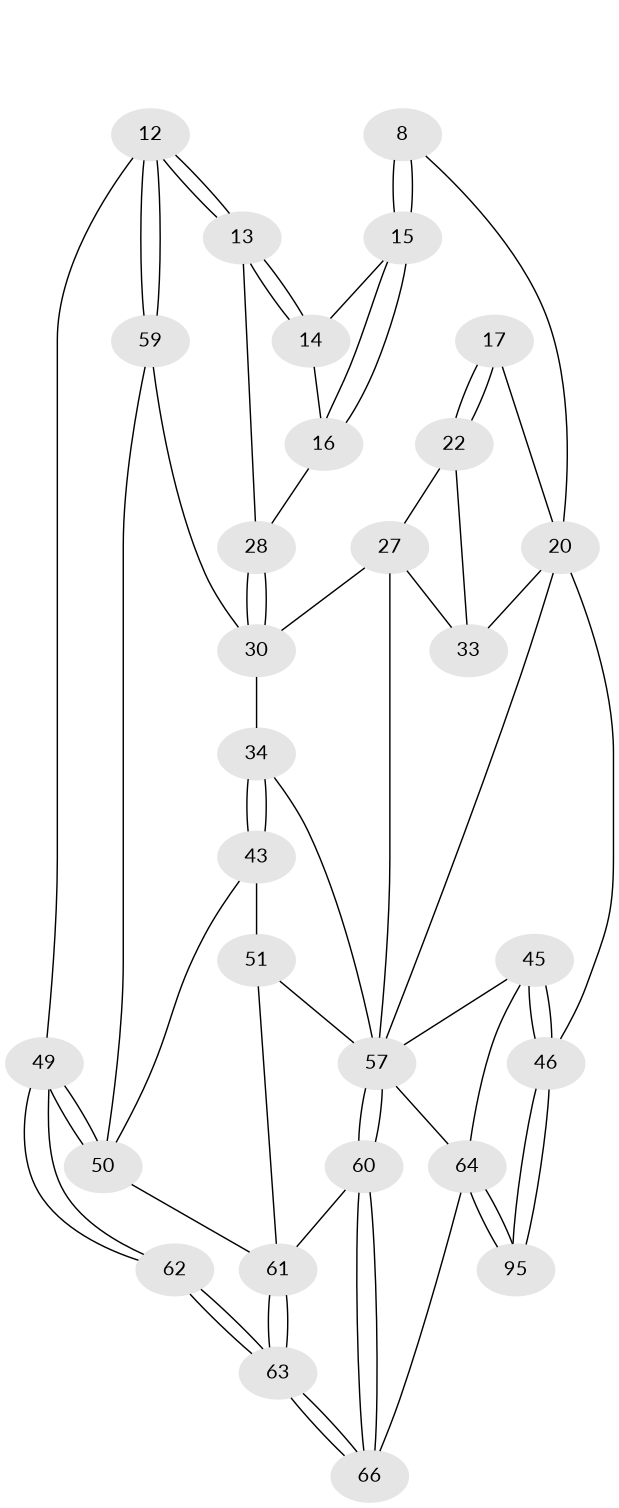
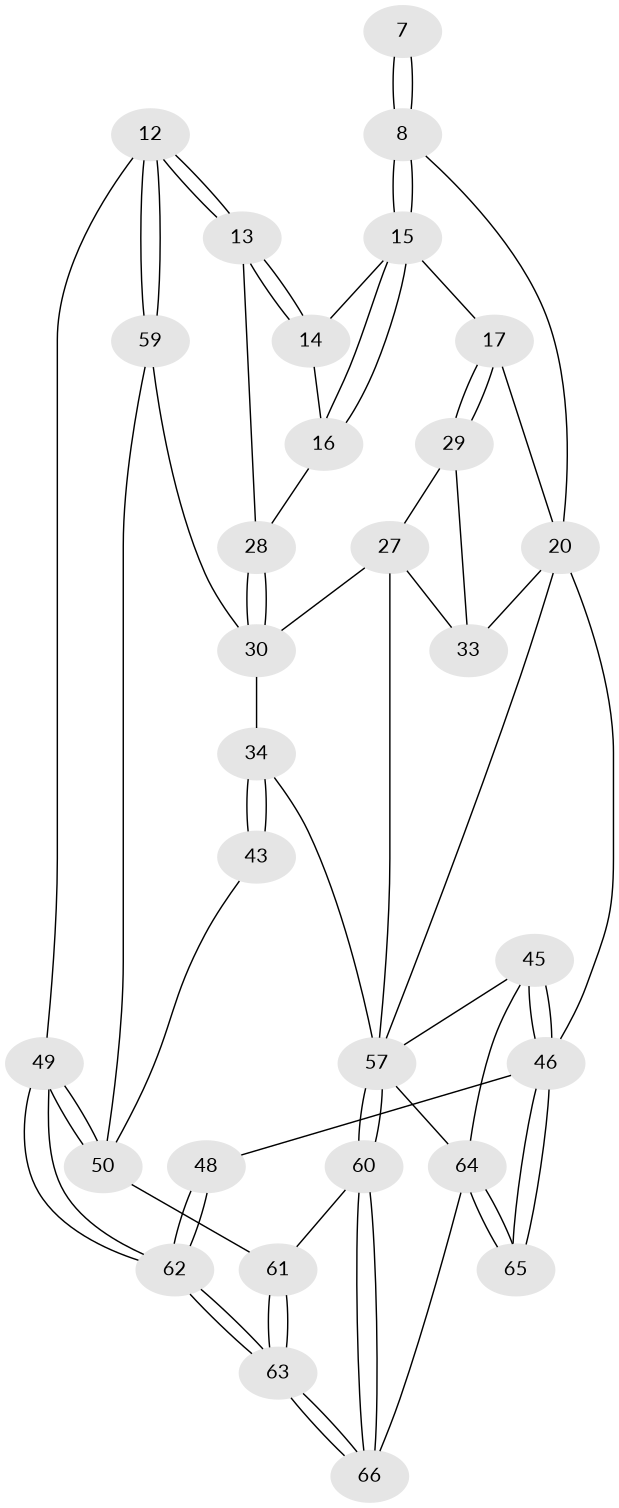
none -> (403, 32)
none -> (449, 290)
(454, 444) -> (454, 444)
(257, 960) -> none
none -> (206, 1167)
(516, 1270) -> (516, 1270)
